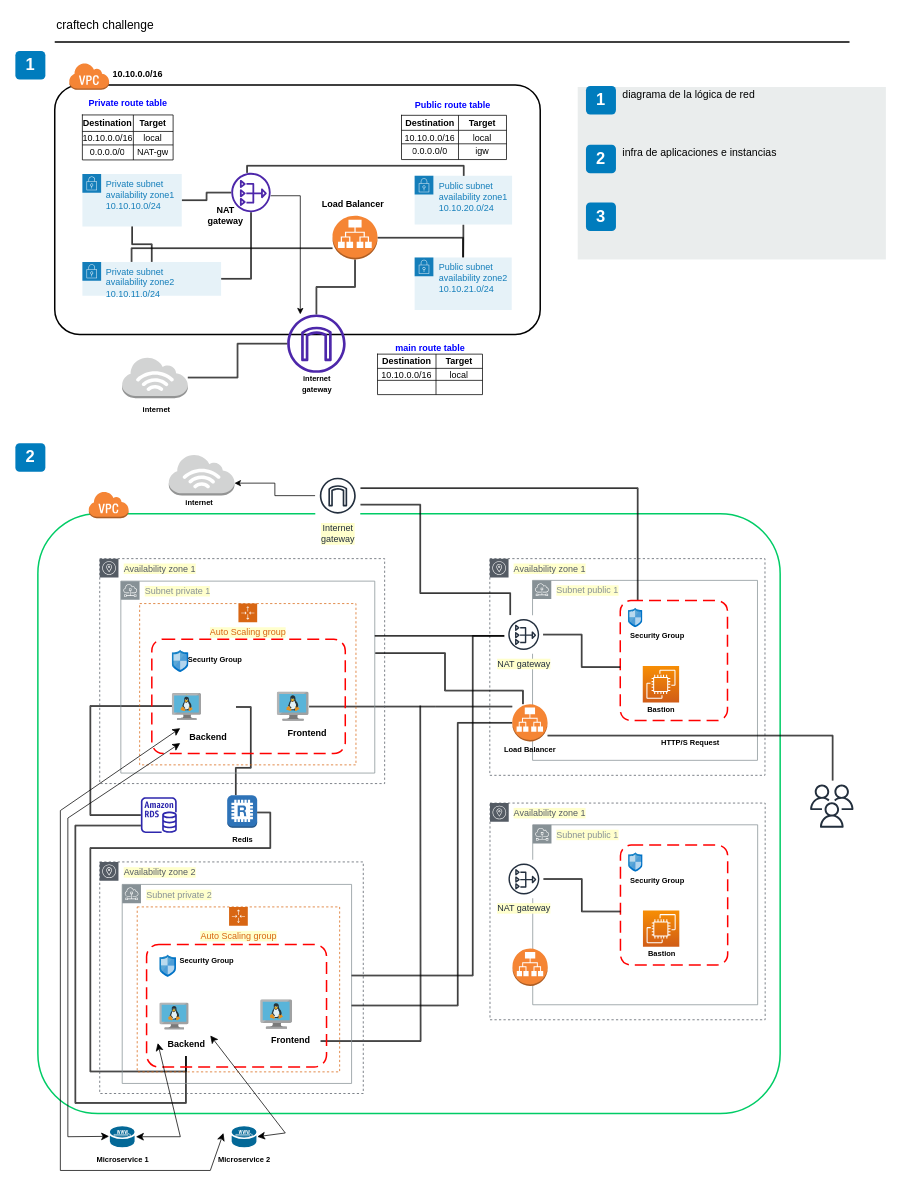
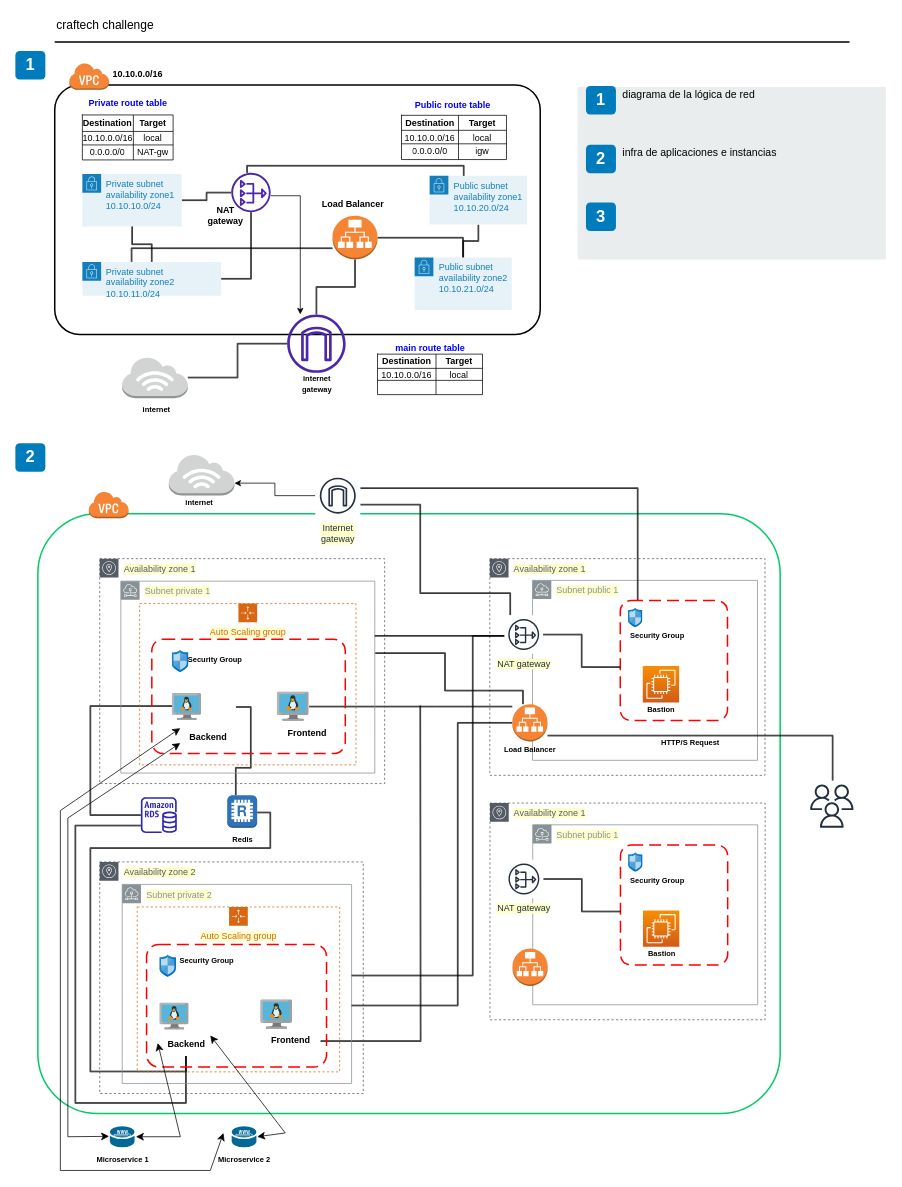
(464, 200) -> (479, 200)
